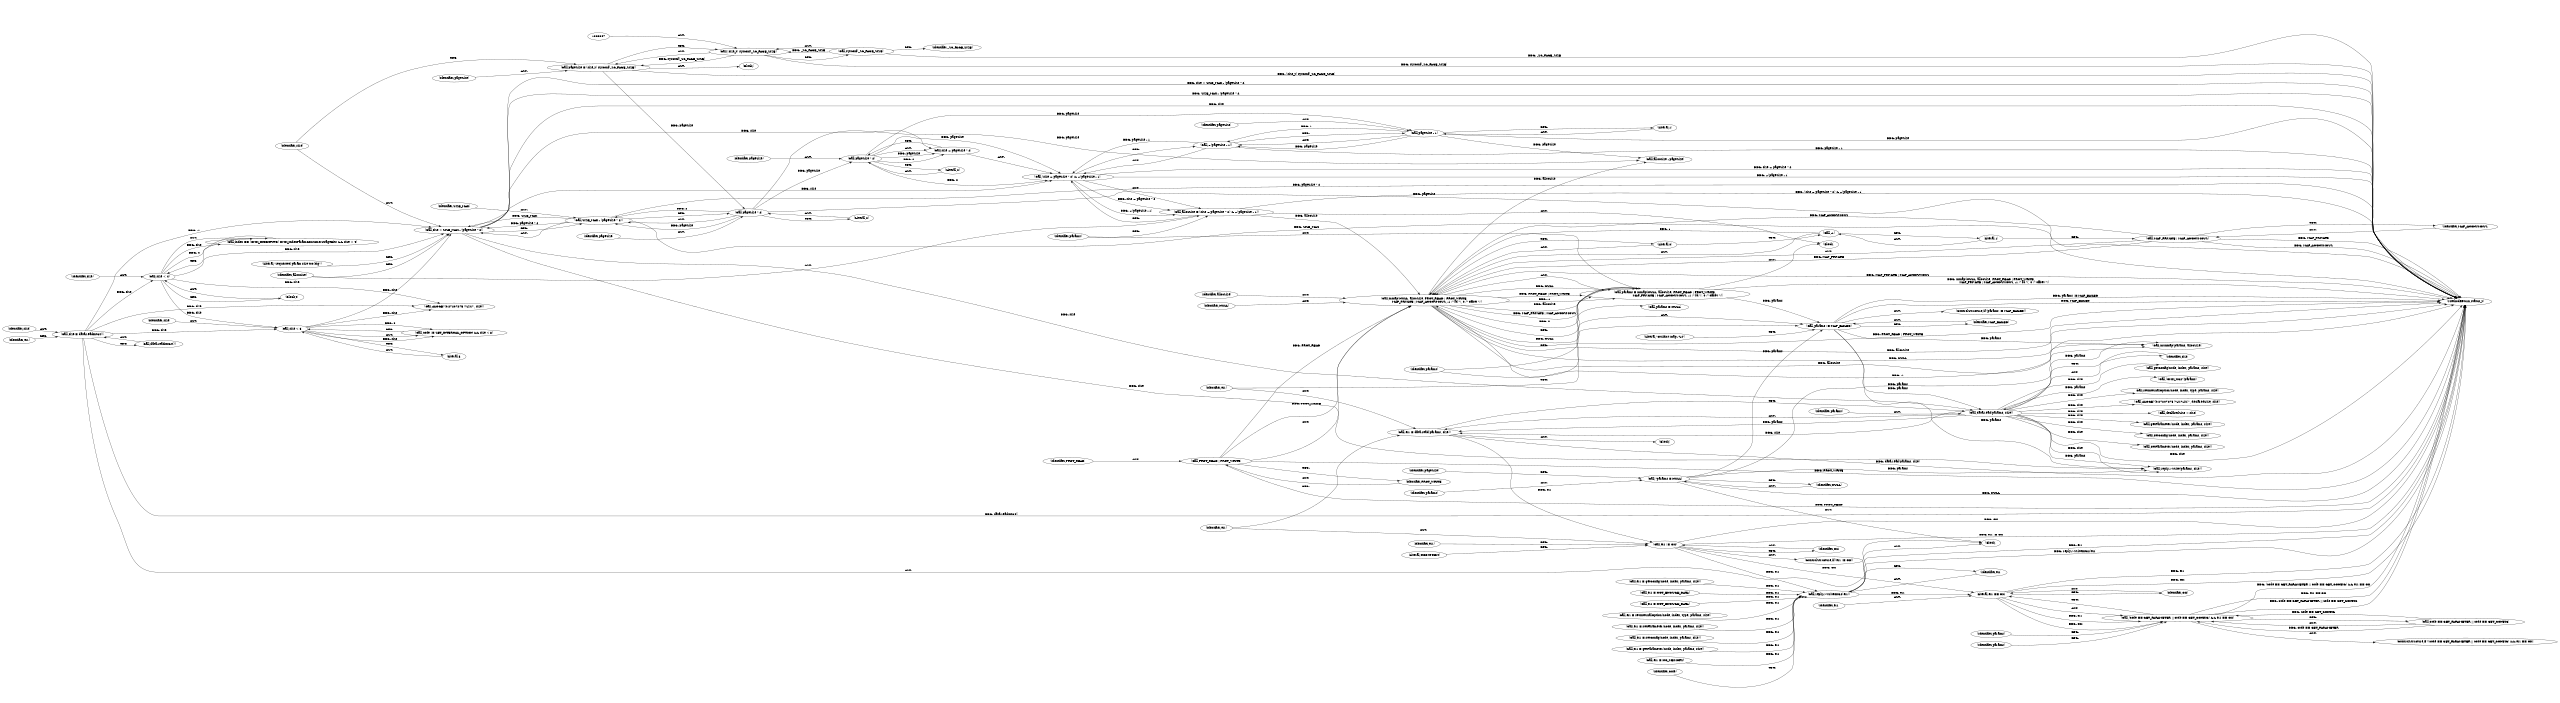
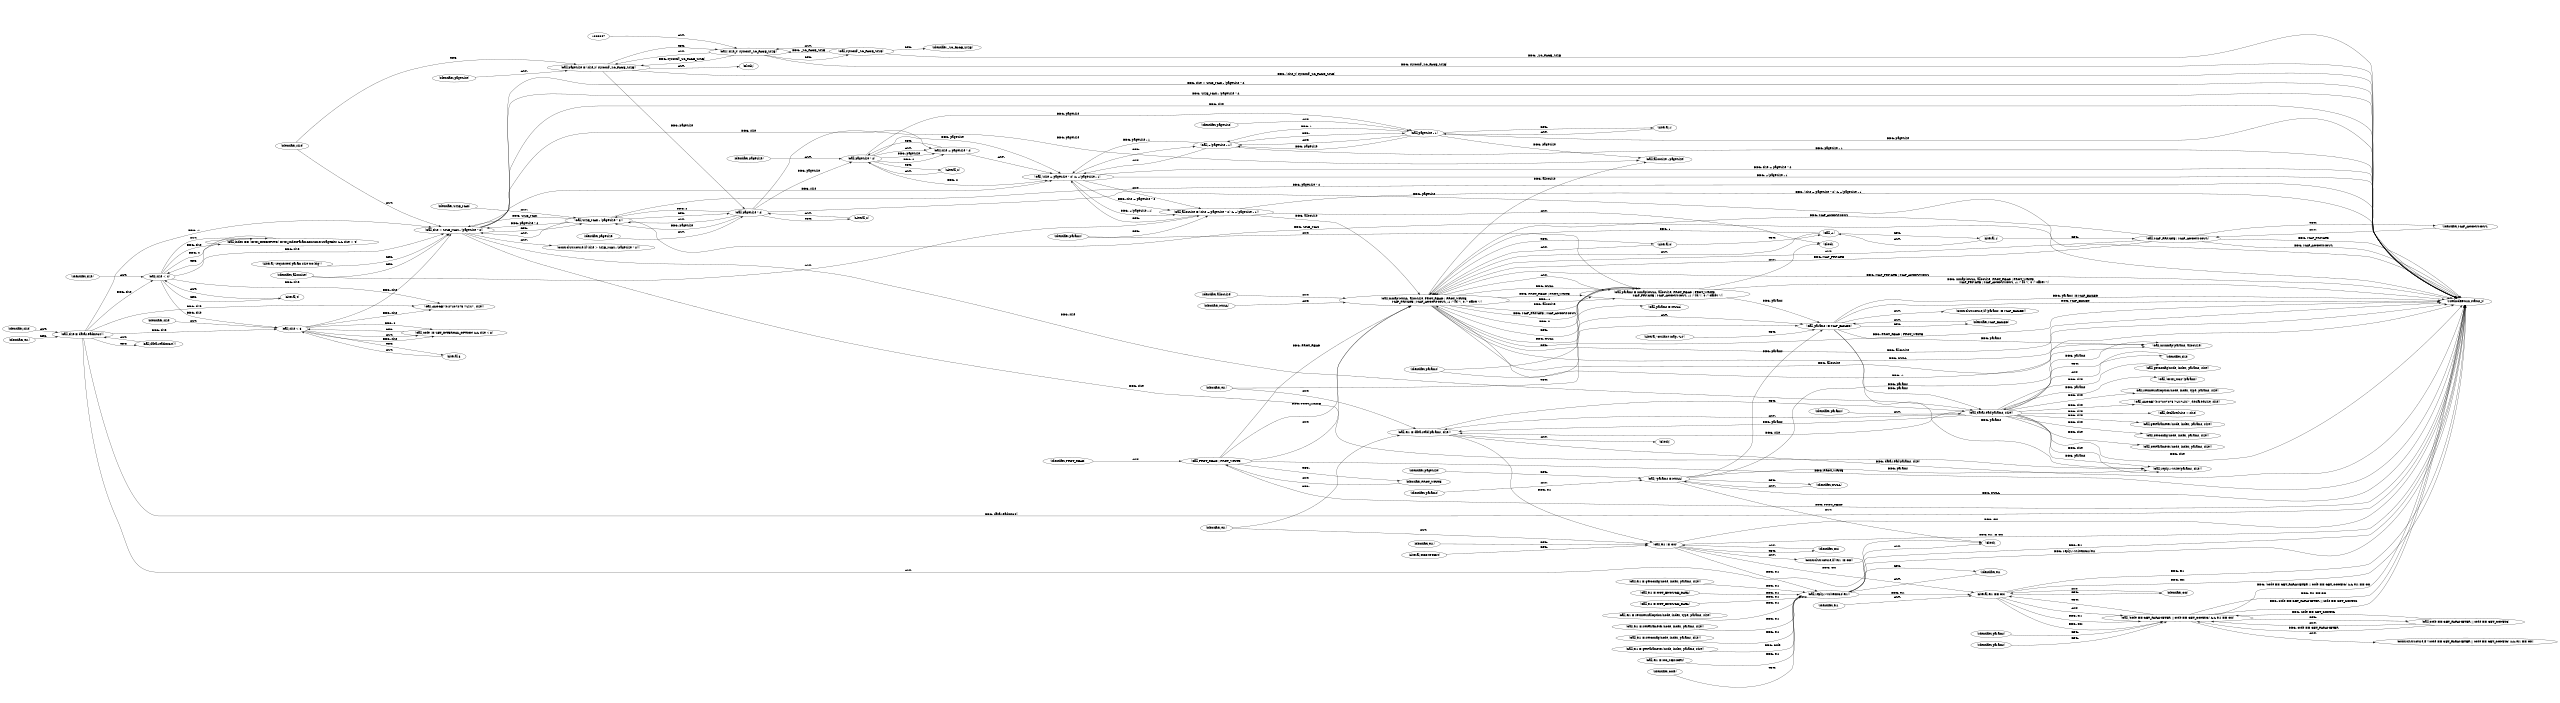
none -> (599, 248)
(292, 297) -> (292, 297)
(1773, 645) -> (1773, 645)
